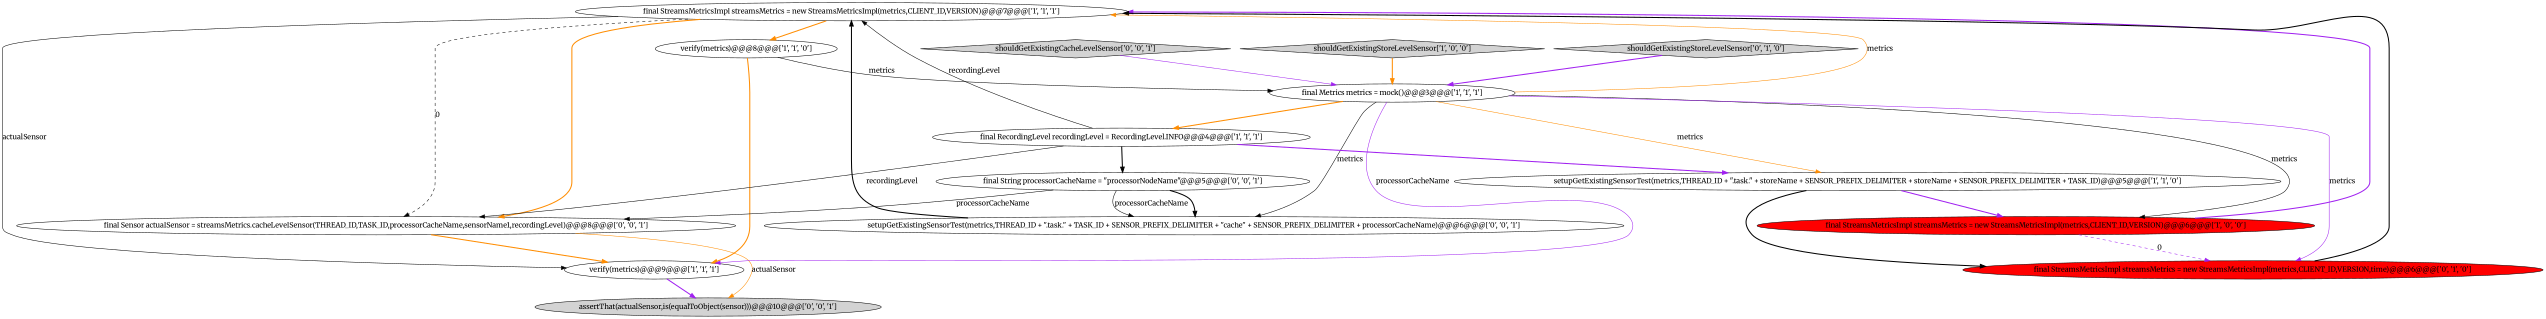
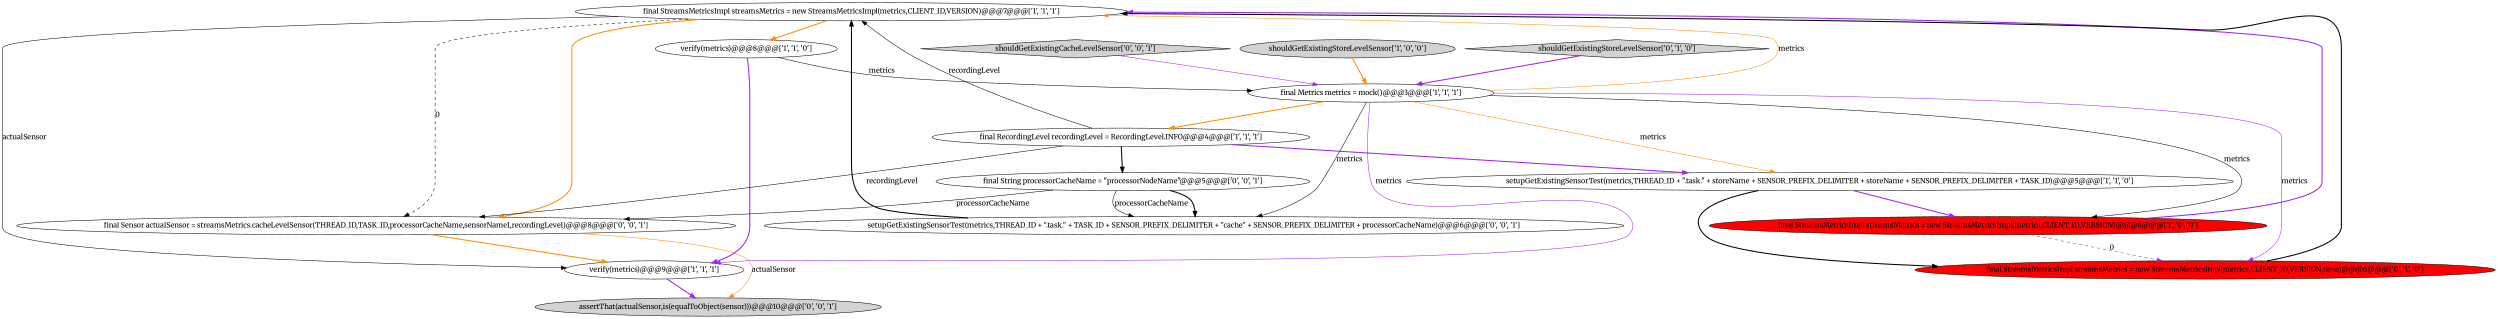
(1392, 49) -> (1348, 49)
(750, 168) -> (750, 168)
(1413, 181) -> (1389, 181)
